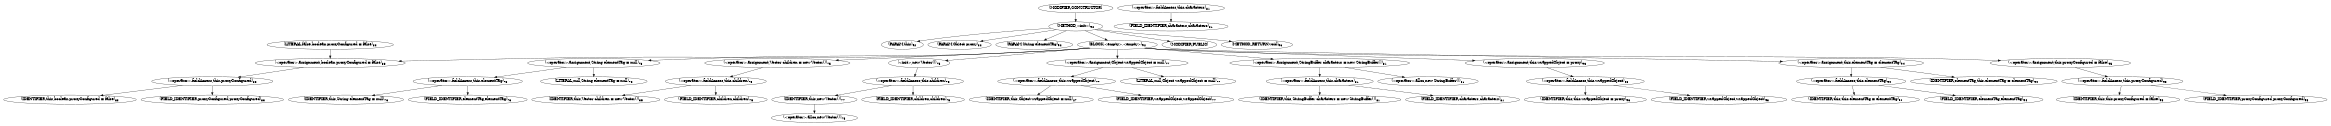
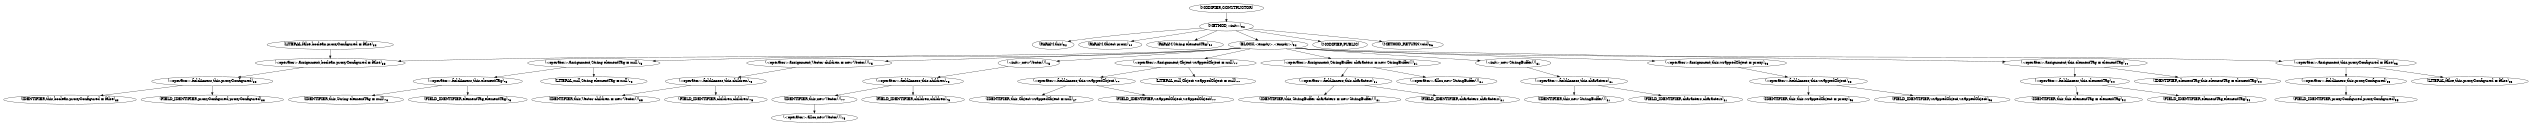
none -> (1513, 63)
none -> (2470, 81)
none -> (1574, 100)
(2118, 100) -> none
